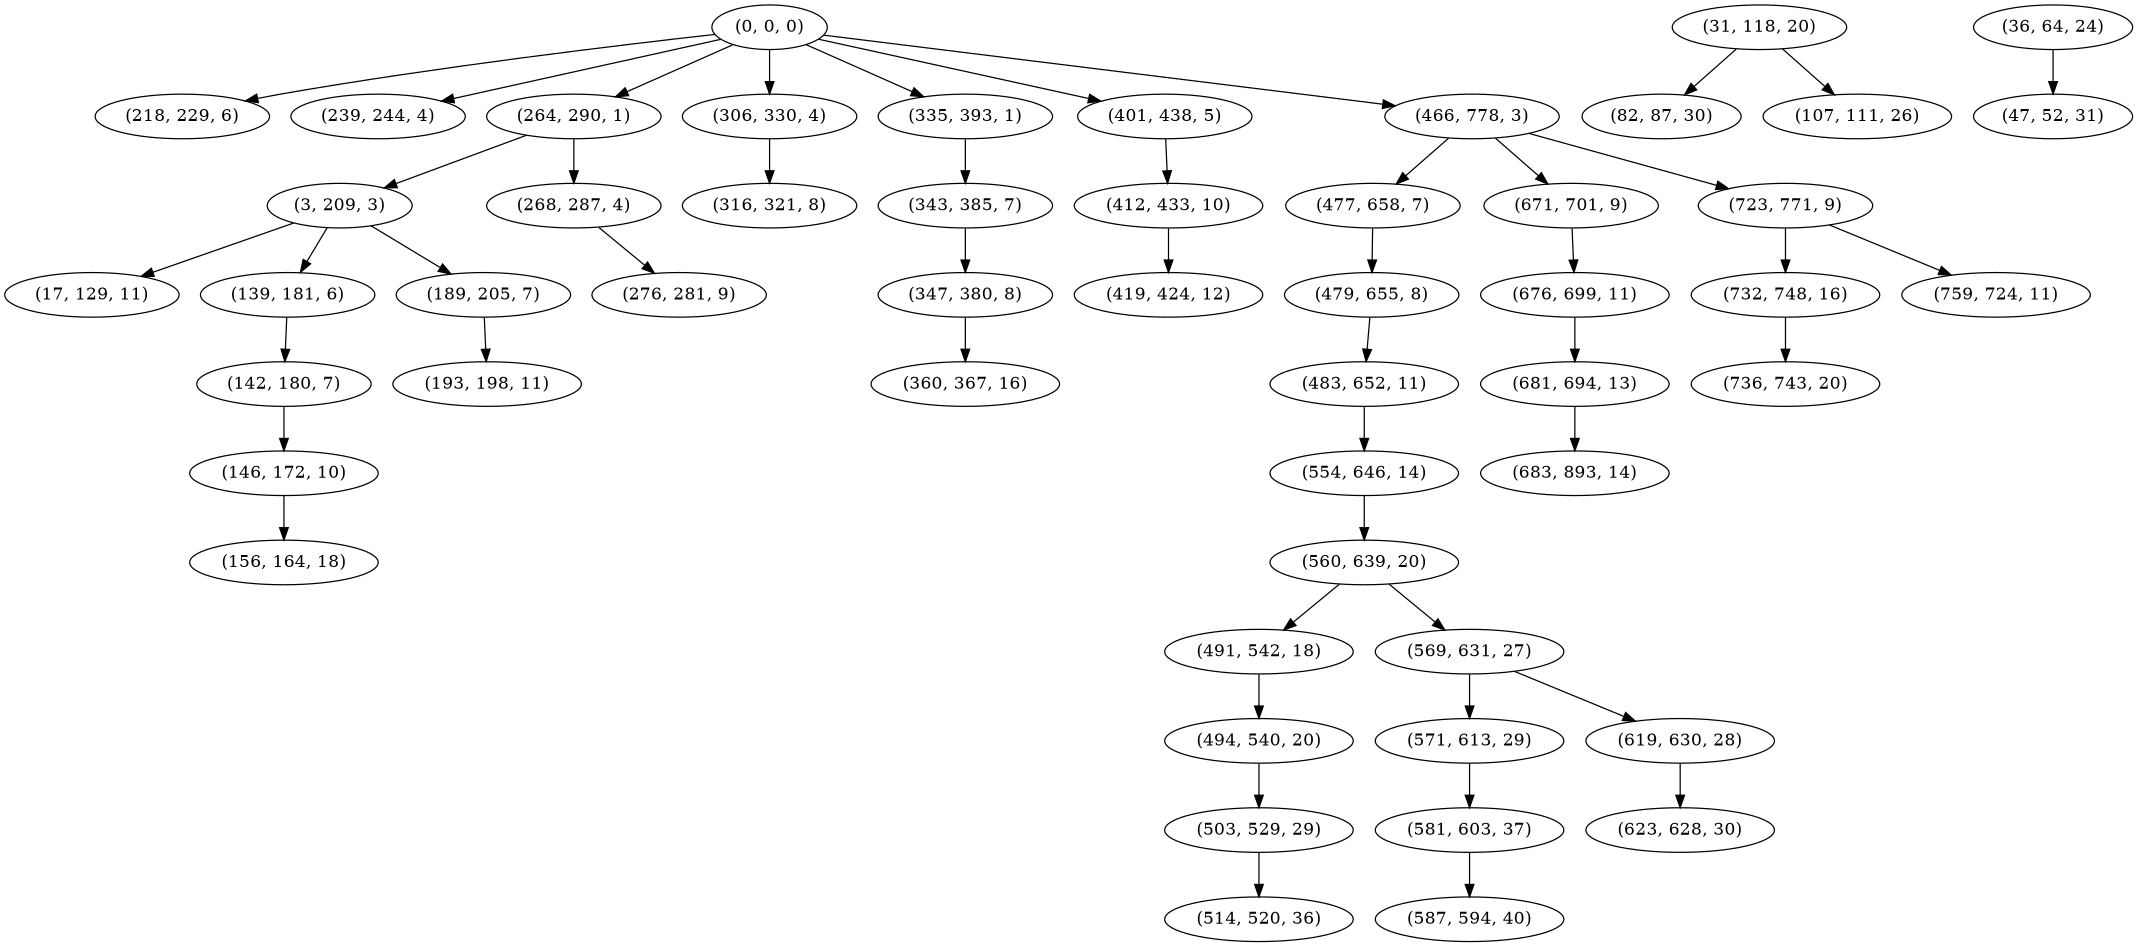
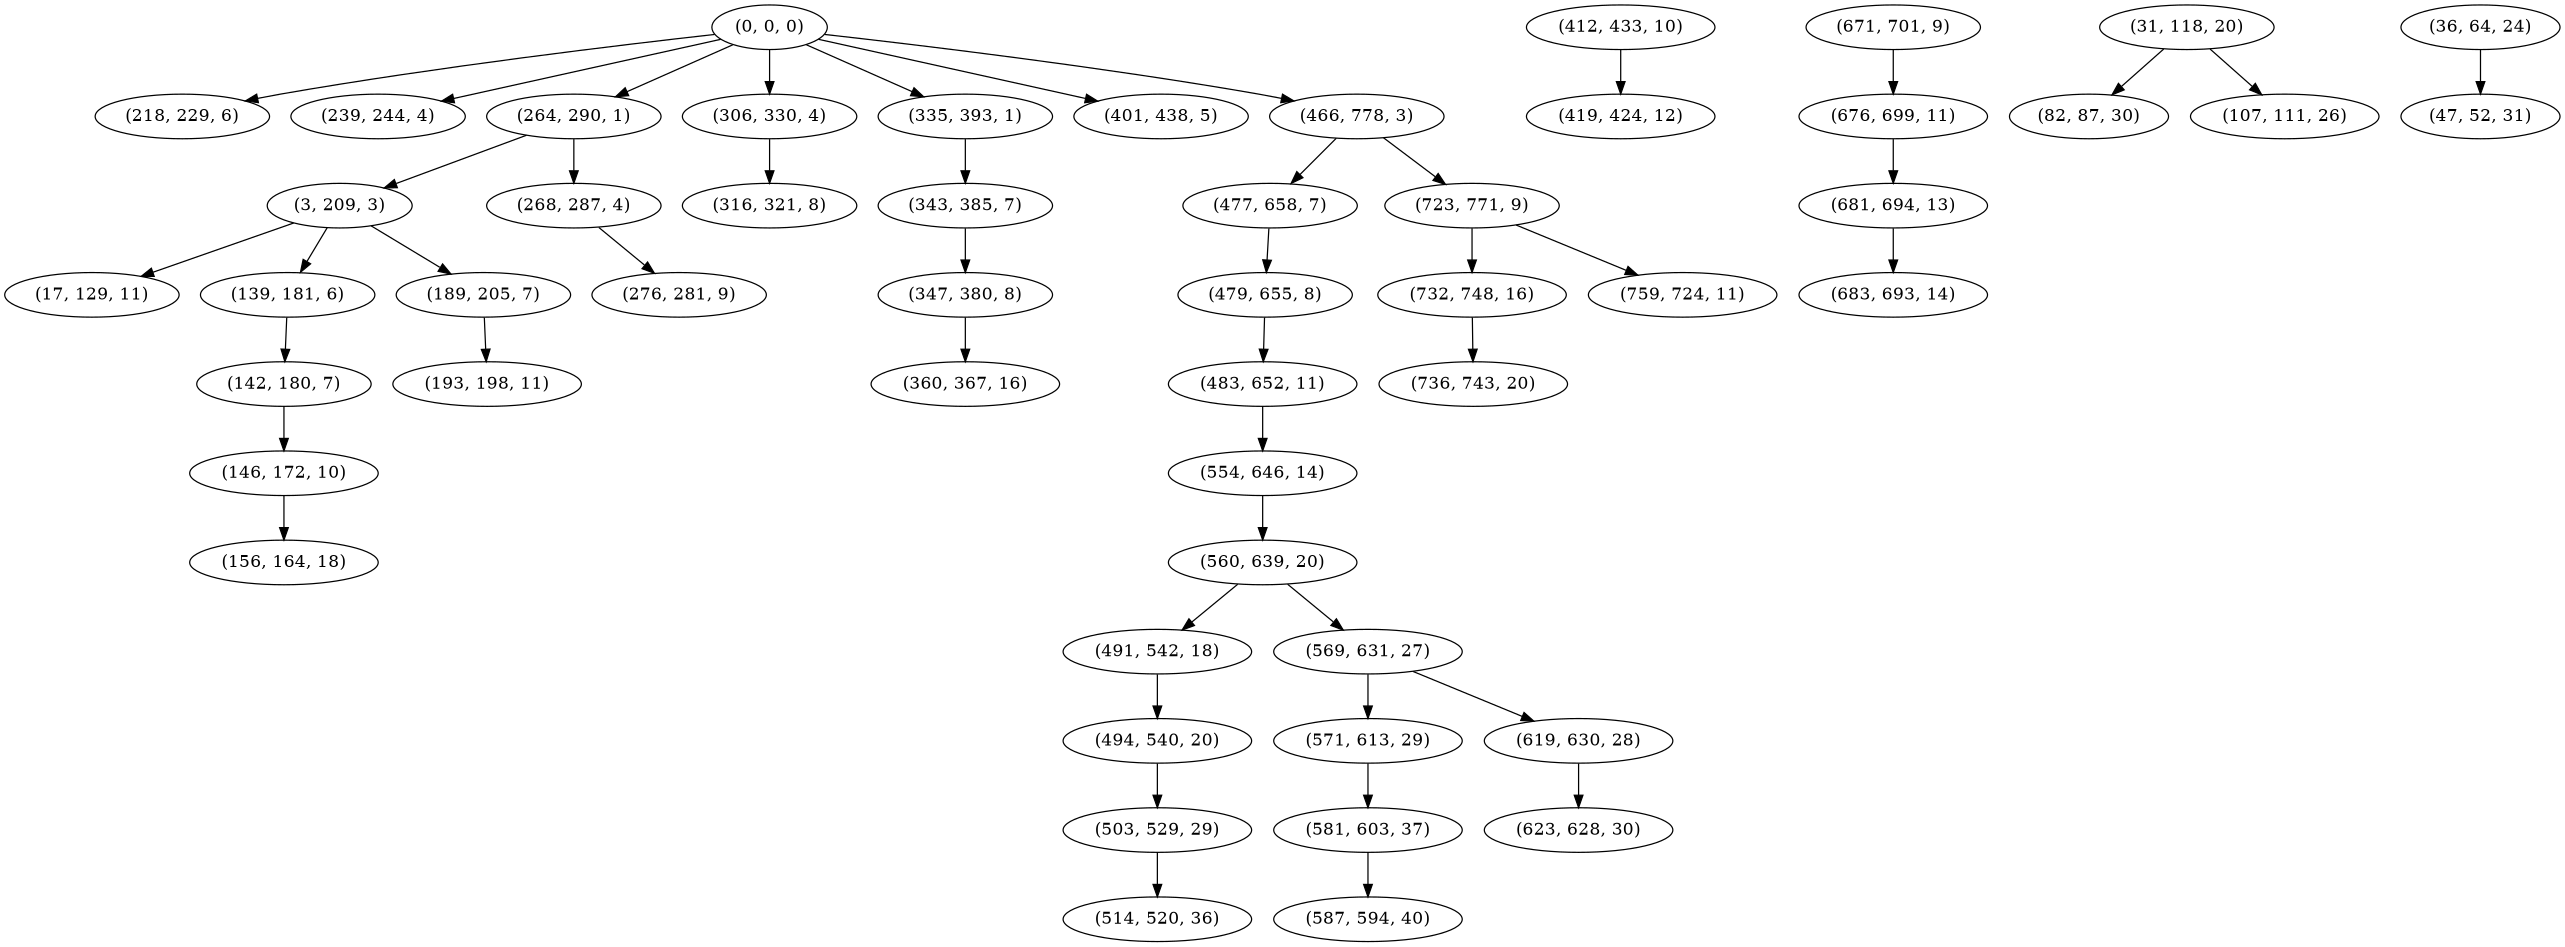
(1166, 155) -> none
(1517, 157) -> none
(1575, 473) -> (1893, 295)
